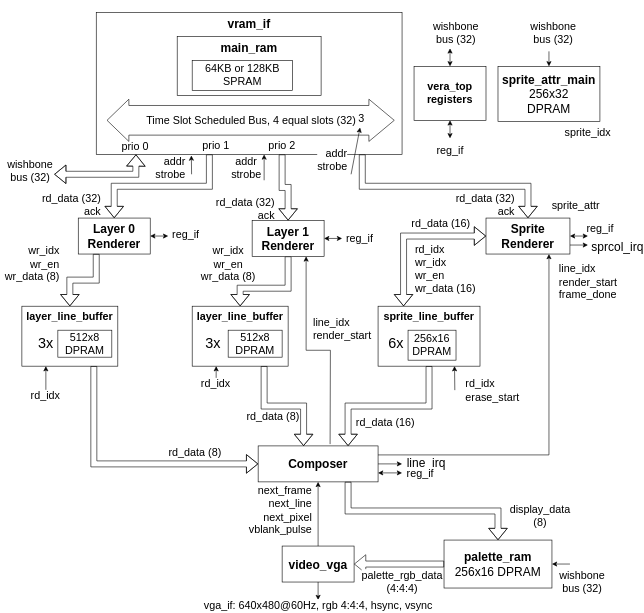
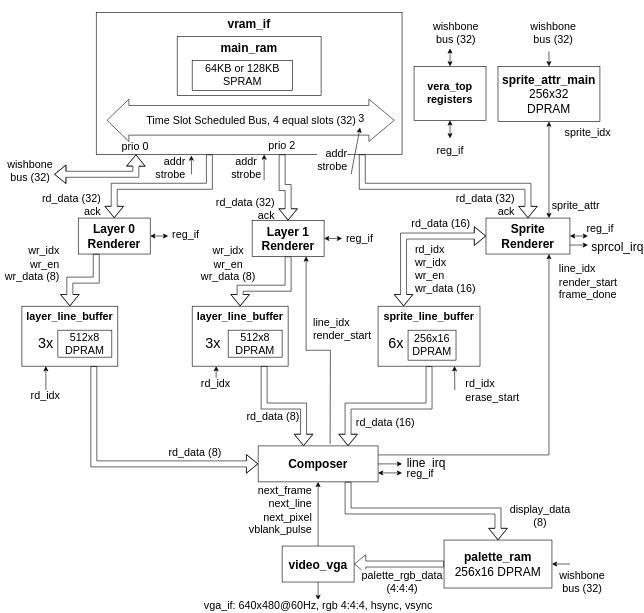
none -> (549, 126)
(216, 146) -> none
